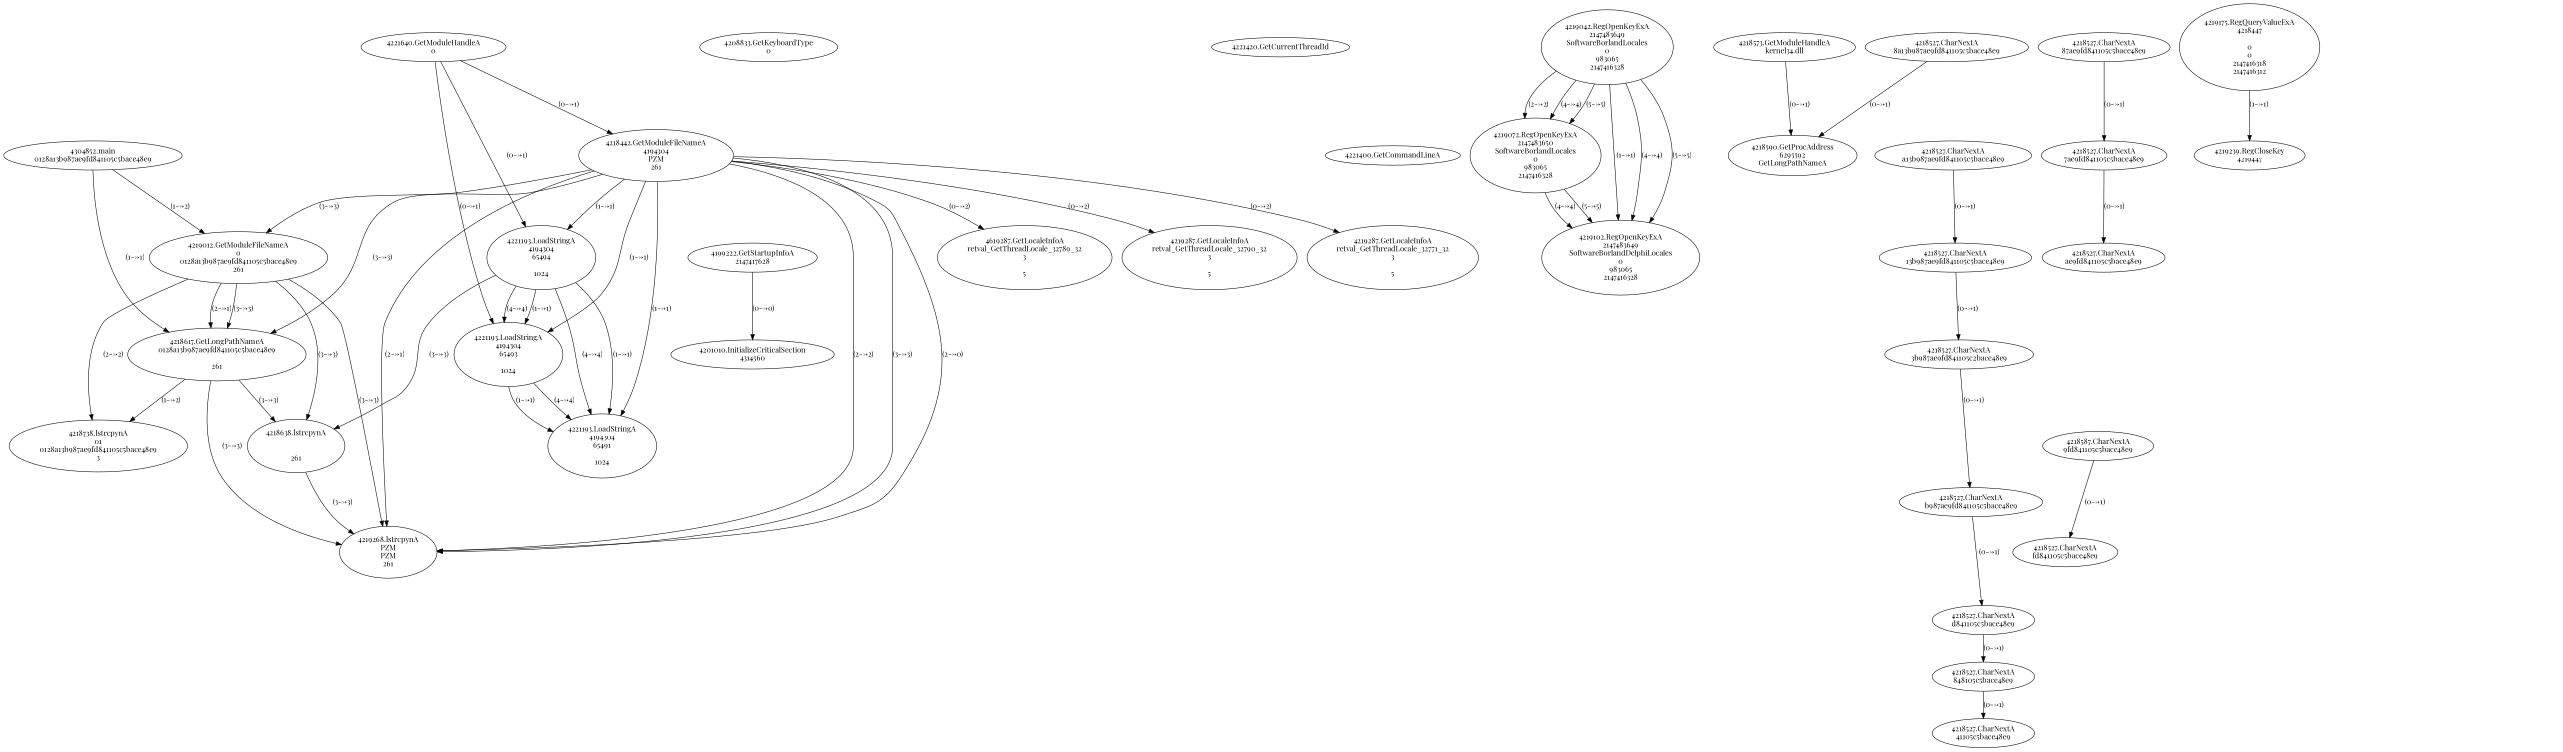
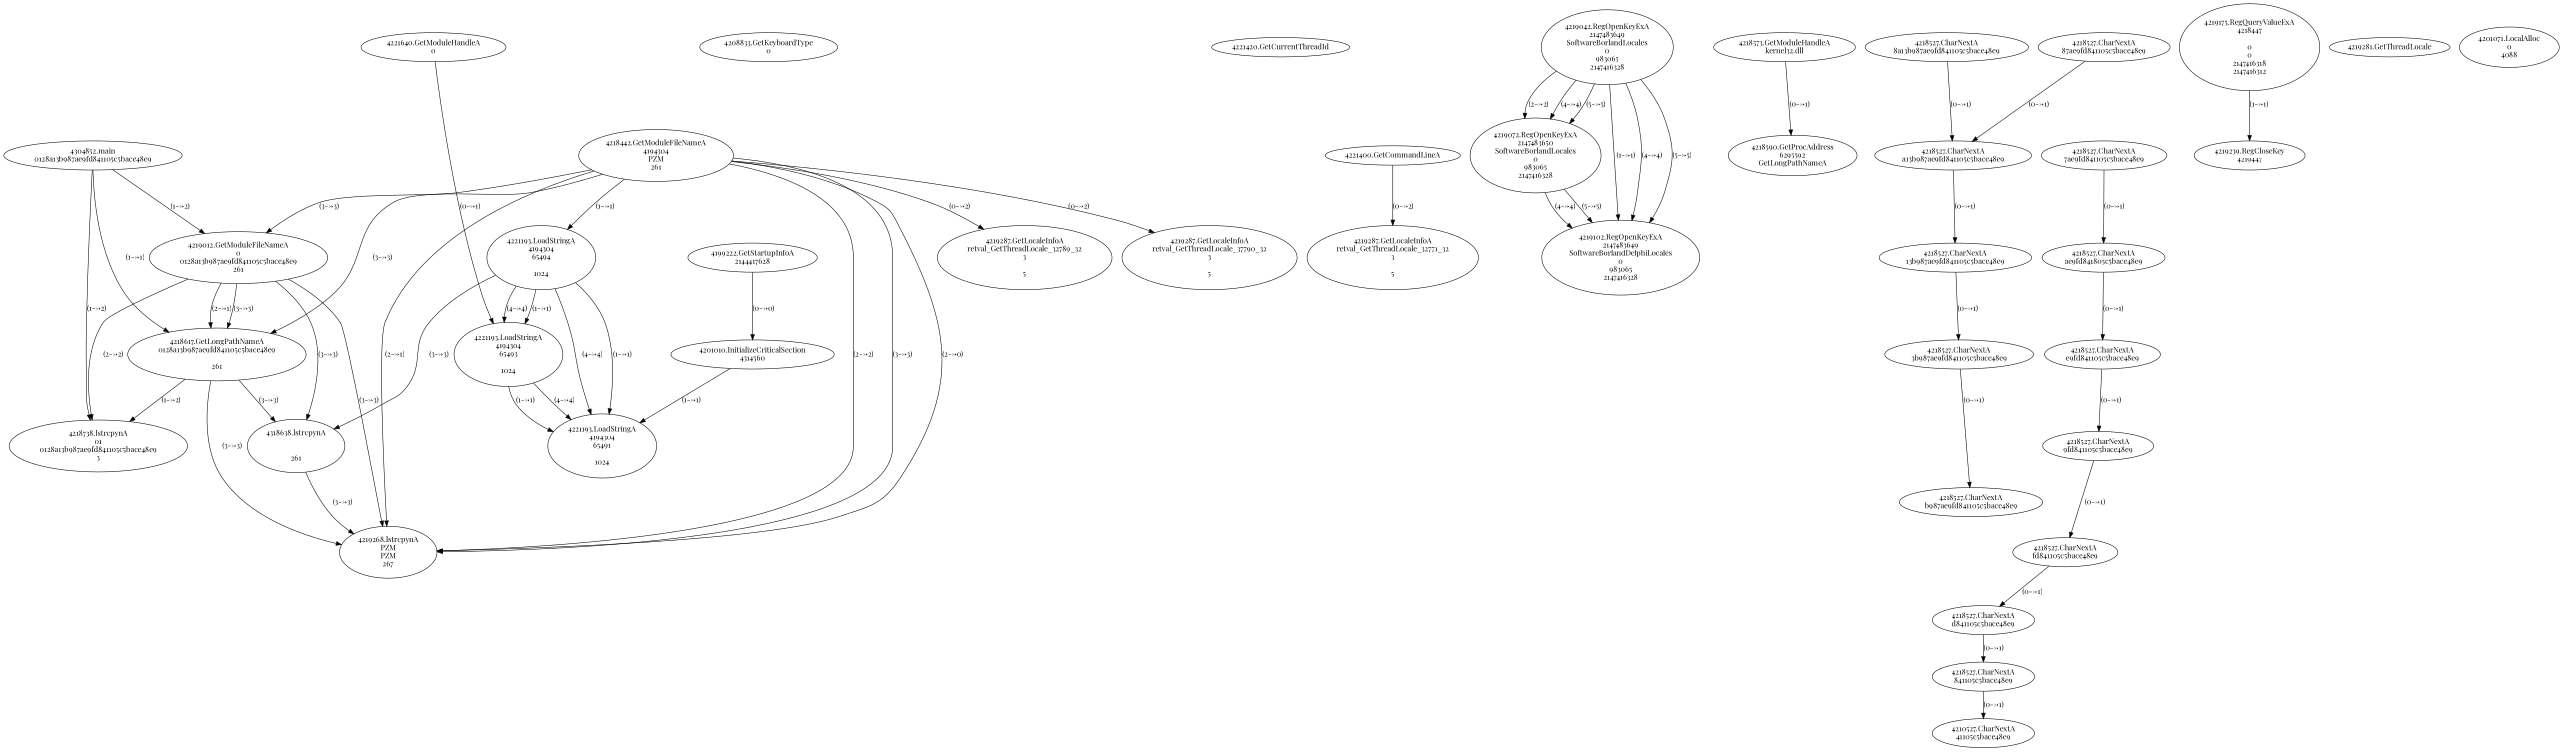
(1785, 47) -> (1785, 47)
none -> (2390, 47)
none -> (2509, 47)
(534, 96) -> none
(1875, 98) -> (1950, 99)
(2104, 99) -> (2031, 100)
(482, 142) -> none
(1036, 176) -> (1393, 193)
(753, 258) -> (753, 258)
(1025, 258) -> (1025, 258)
(1210, 258) -> (1210, 258)
(2104, 258) -> (2104, 258)
(616, 267) -> none
none -> (87, 292)
(653, 298) -> (687, 394)
(1959, 354) -> (1959, 354)
none -> (2102, 354)
(296, 446) -> (296, 446)
(2098, 446) -> (2098, 446)
(388, 552) -> (388, 552)
(1977, 558) -> (2026, 584)
(1983, 677) -> (1983, 677)
(1983, 733) -> (1983, 733)
